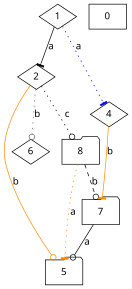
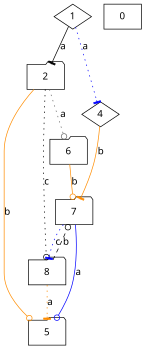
(36, 77) -> (46, 77)
(37, 114) -> (63, 114)
(31, 152) -> (69, 152)
none -> (71, 179)
none -> (54, 239)
(84, 240) -> (75, 272)
